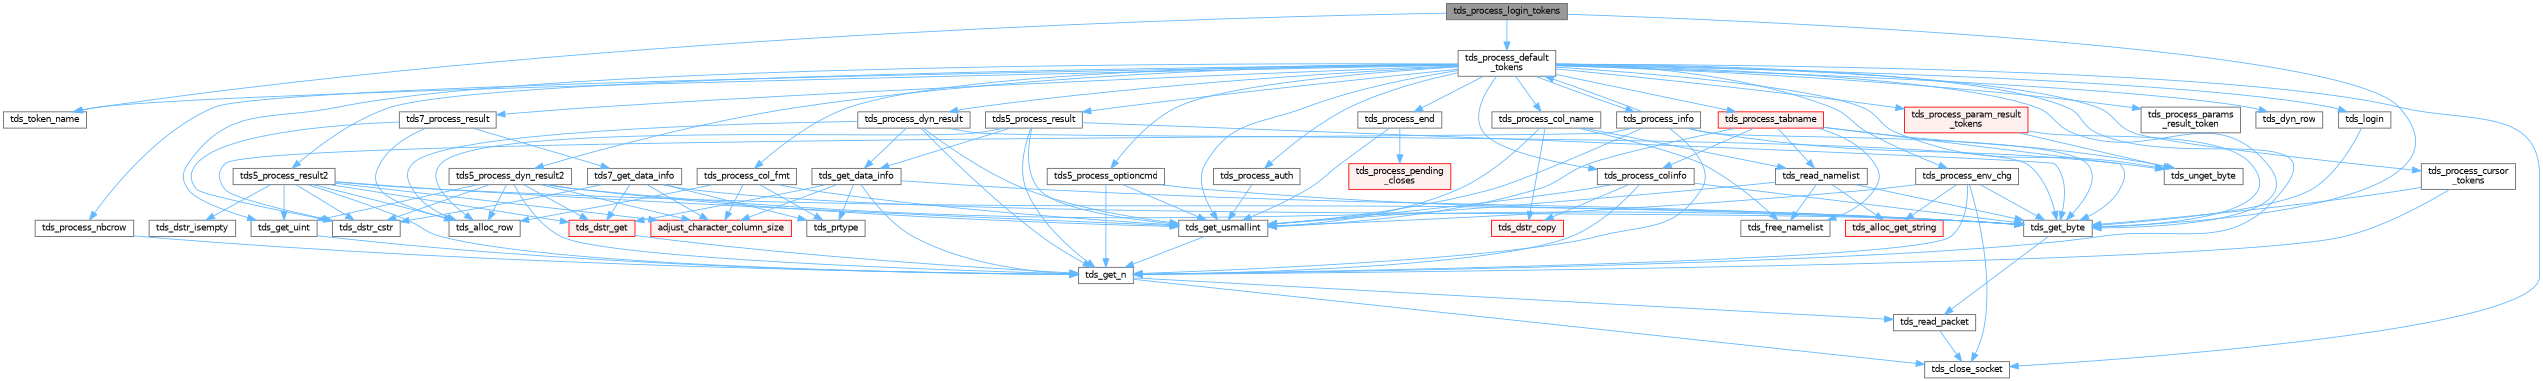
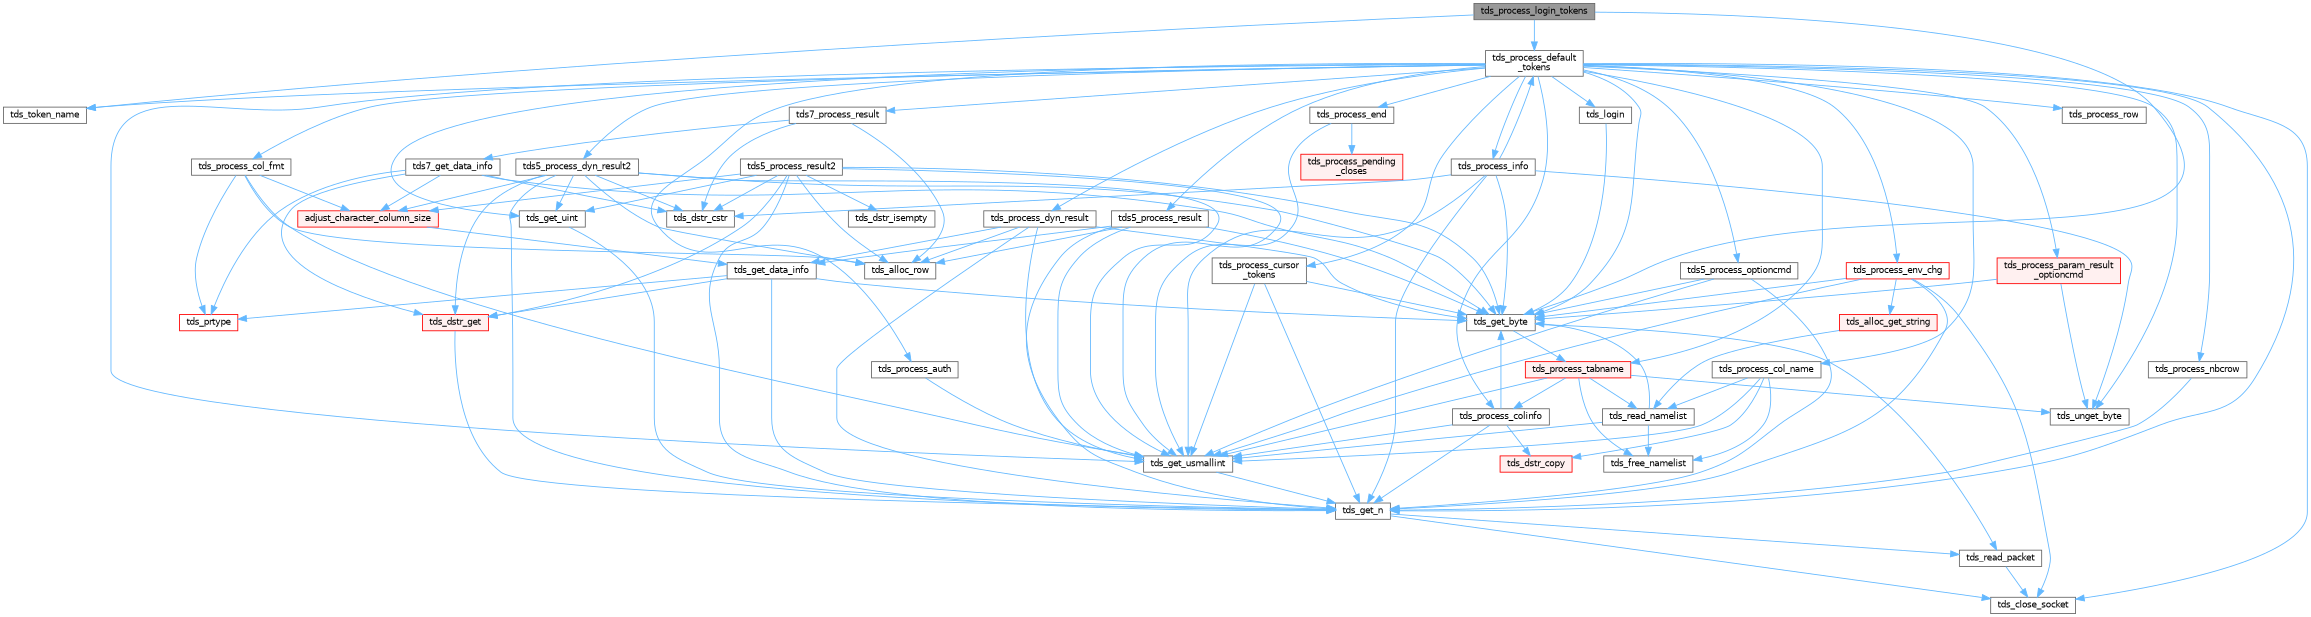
(870, 75) -> none
(1966, 120) -> (2059, 271)
(2191, 120) -> none
(2289, 120) -> (2104, 115)
(2007, 150) -> (1536, 344)
(1967, 177) -> (1898, 271)
(1850, 197) -> (1741, 349)
(793, 201) -> (573, 245)
(836, 228) -> (209, 323)
none -> (1224, 366)
